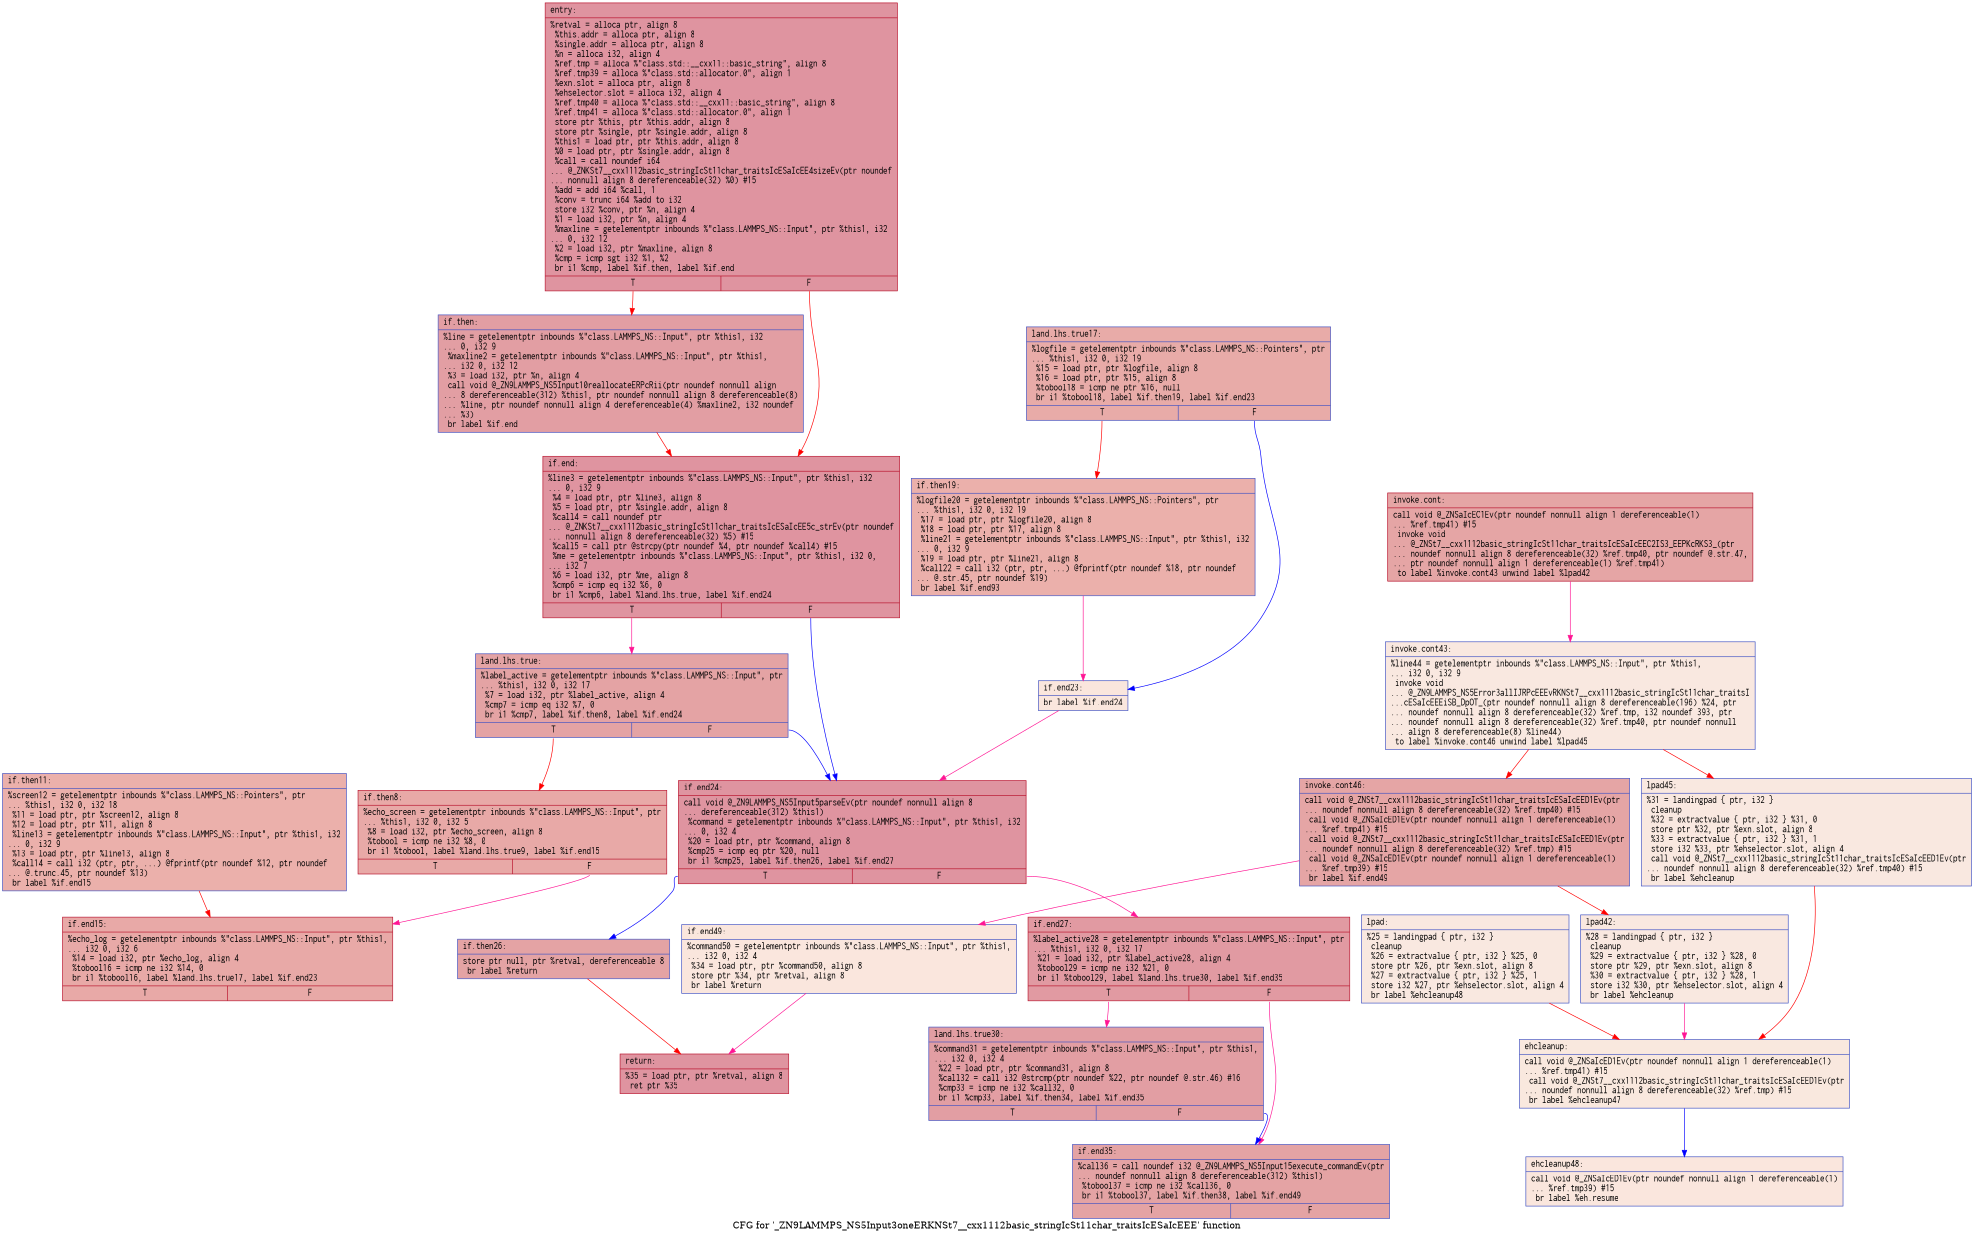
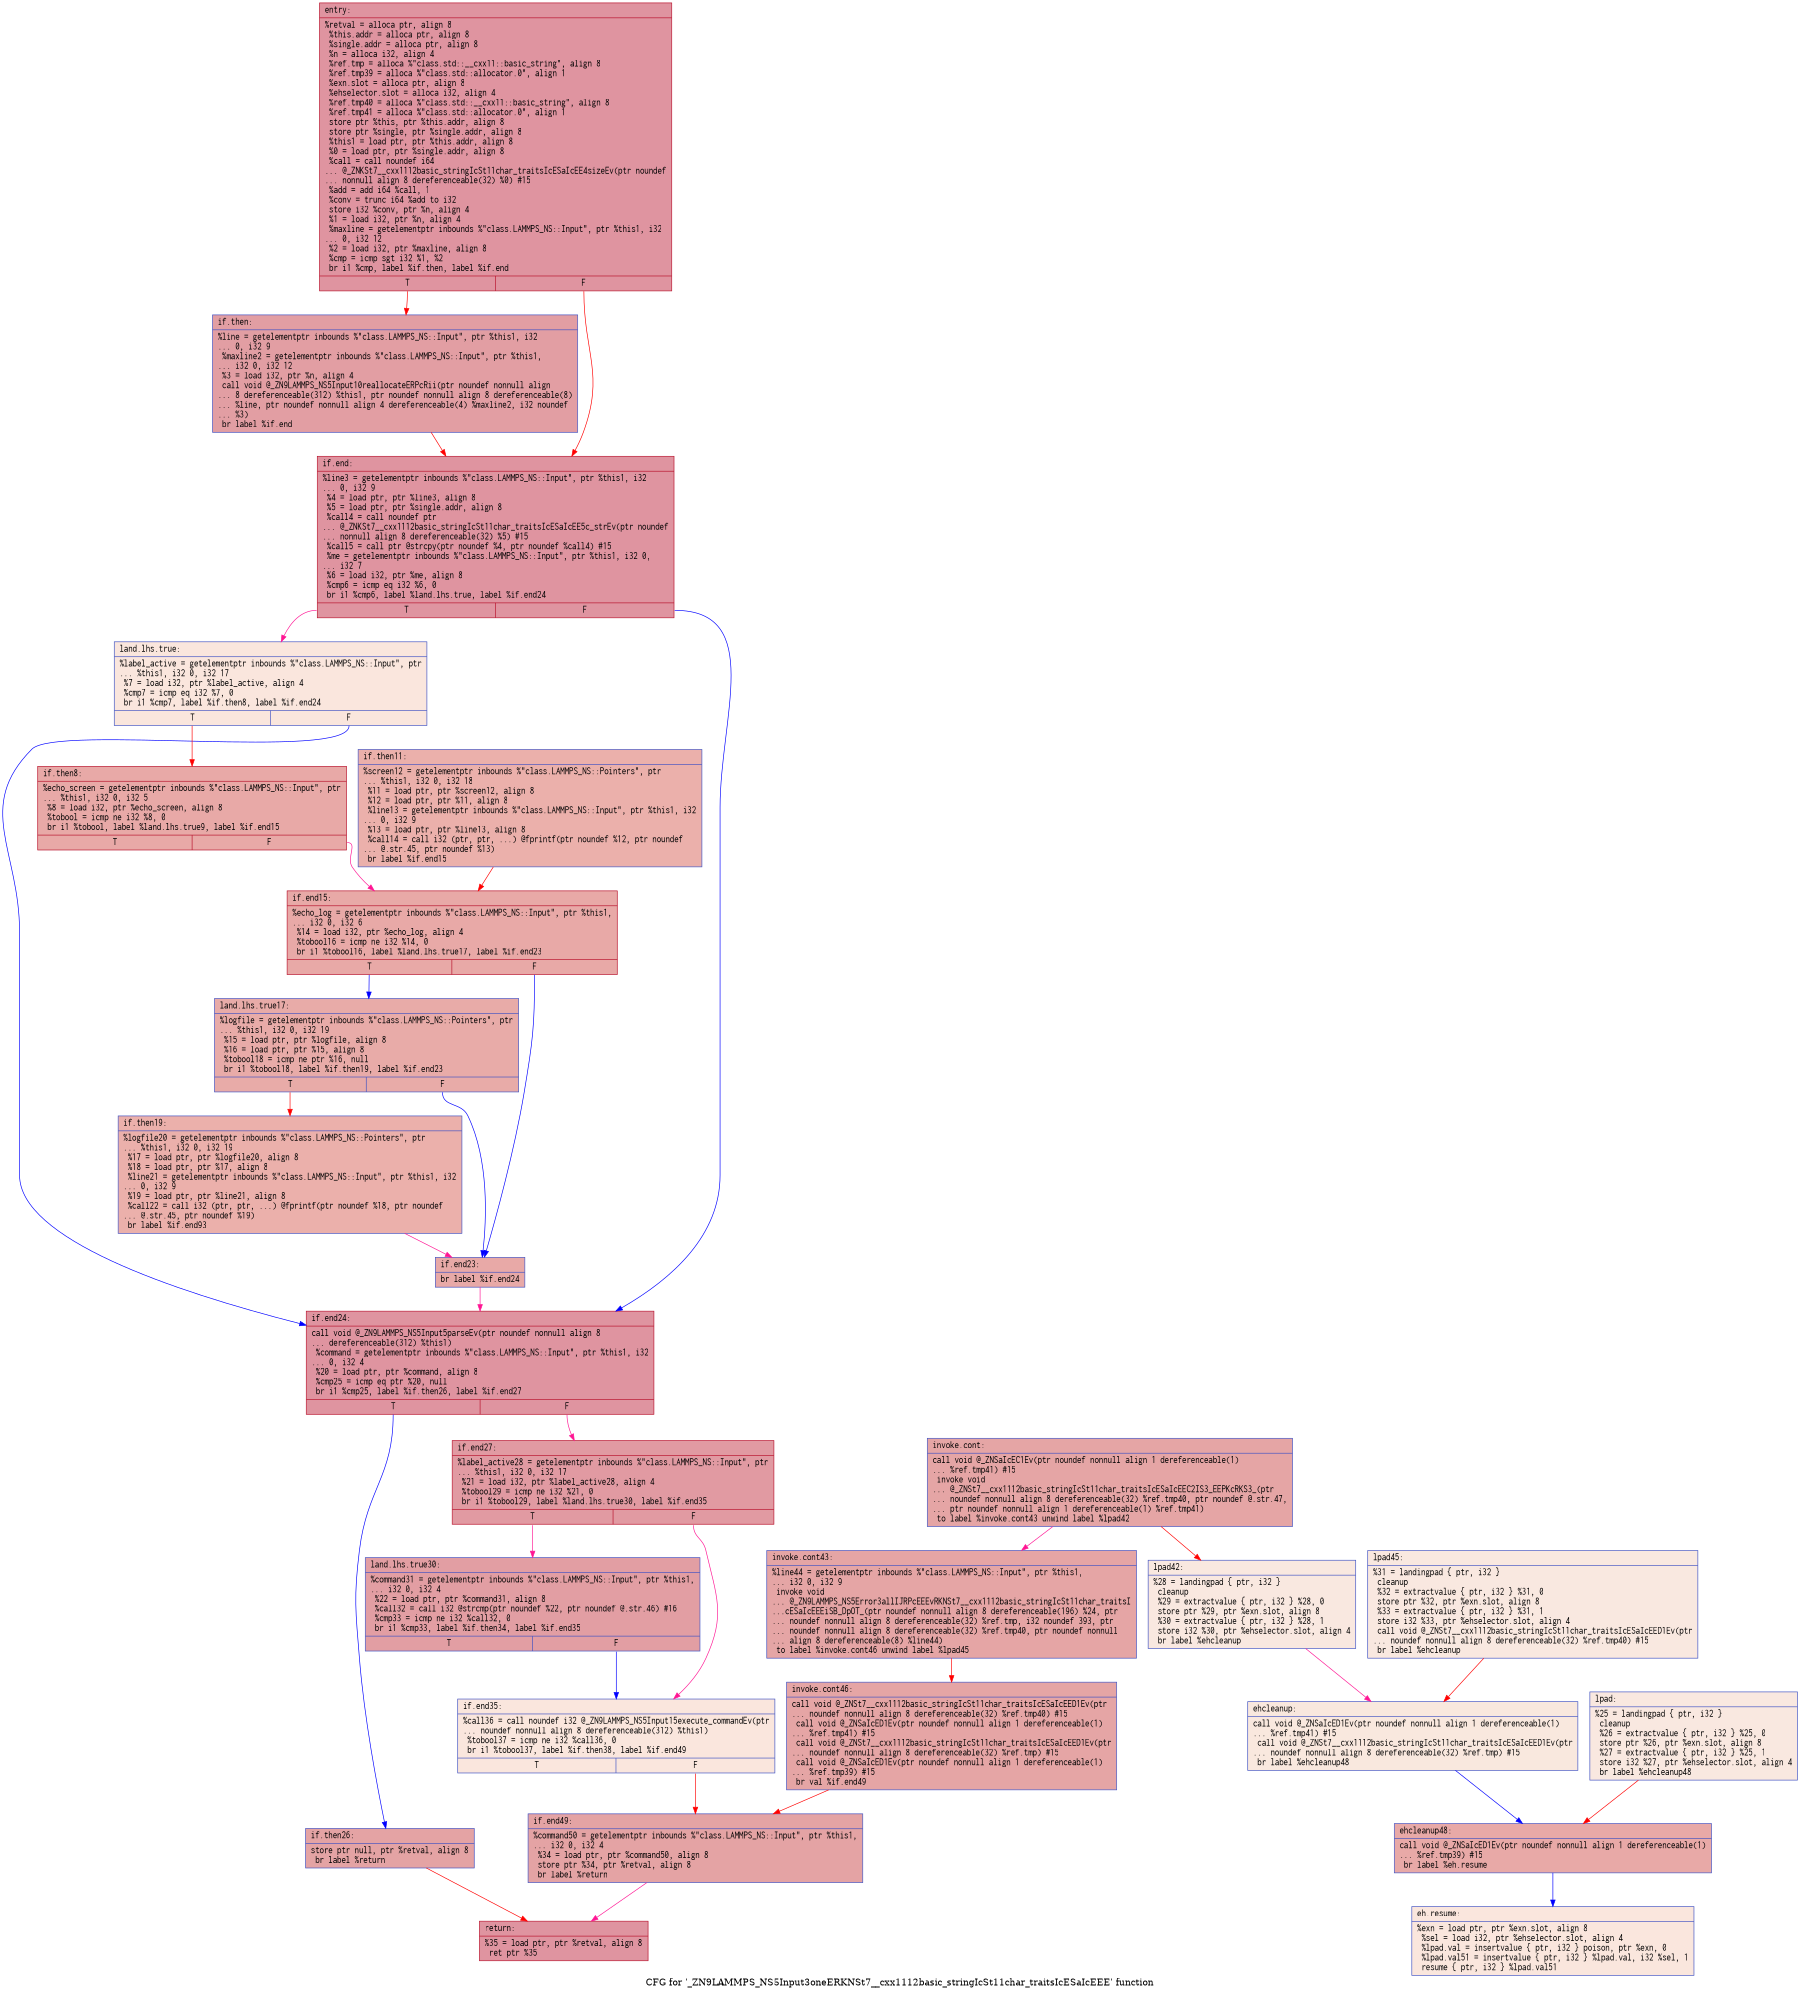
(1570, 537) -> (1110, 1482)
(632, 696) -> (271, 684)
(1083, 696) -> (480, 1272)
(1570, 696) -> (952, 1604)
(1686, 762) -> none
(78, 873) -> (429, 849)
(1347, 878) -> (829, 1782)
(1142, 890) -> (804, 1801)
(1580, 899) -> (1178, 1541)
(849, 959) -> (695, 1848)
(564, 961) -> (390, 1850)
none -> (369, 983)
(1581, 1020) -> (1614, 1800)
(1573, 1100) -> (1301, 1763)
none -> (520, 1114)
(1231, 1181) -> (616, 1736)
(1684, 1181) -> (1553, 1848)
none -> (695, 1790)
none -> (1553, 1941)
